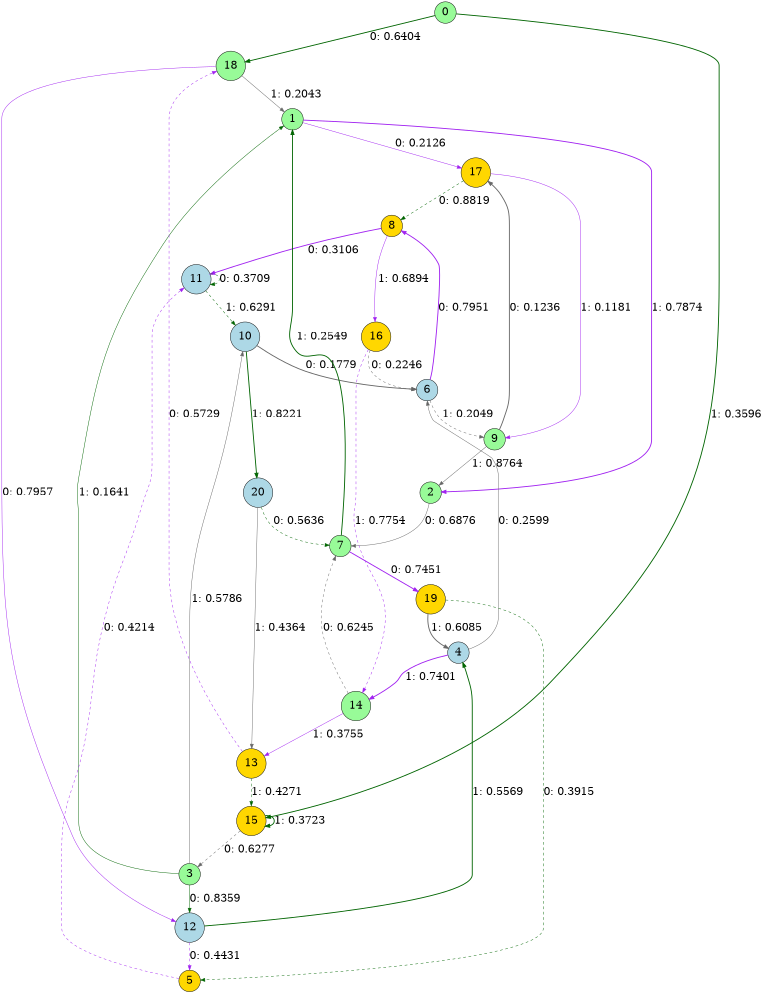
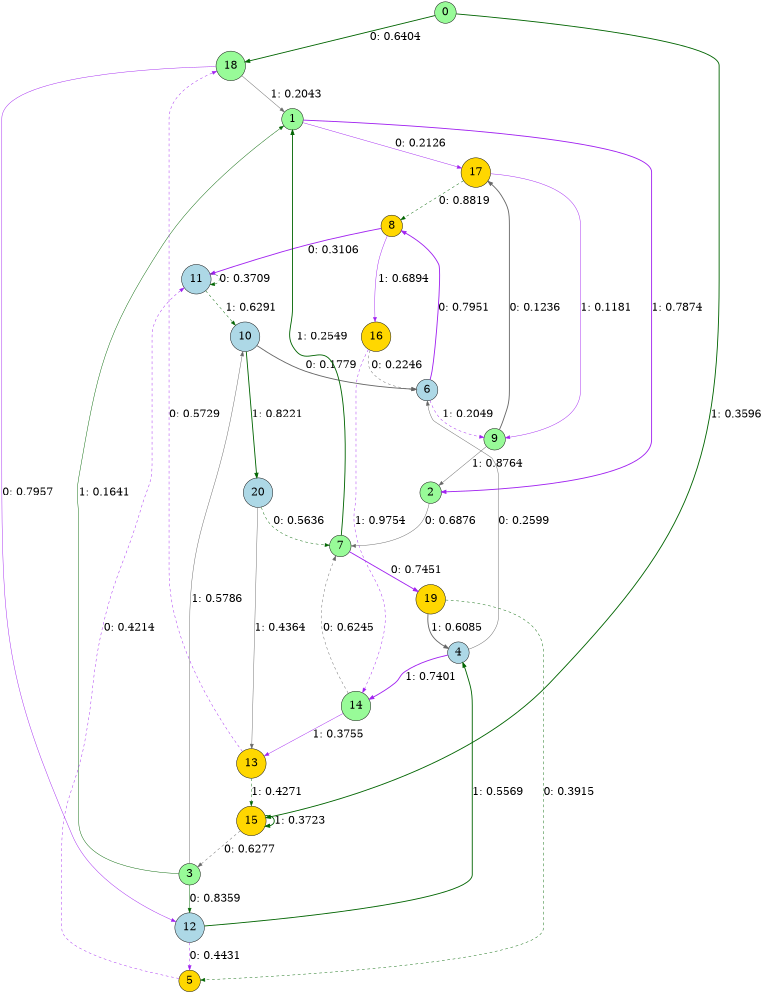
(449, 426) -> (449, 426)
(385, 521) -> (385, 521)
